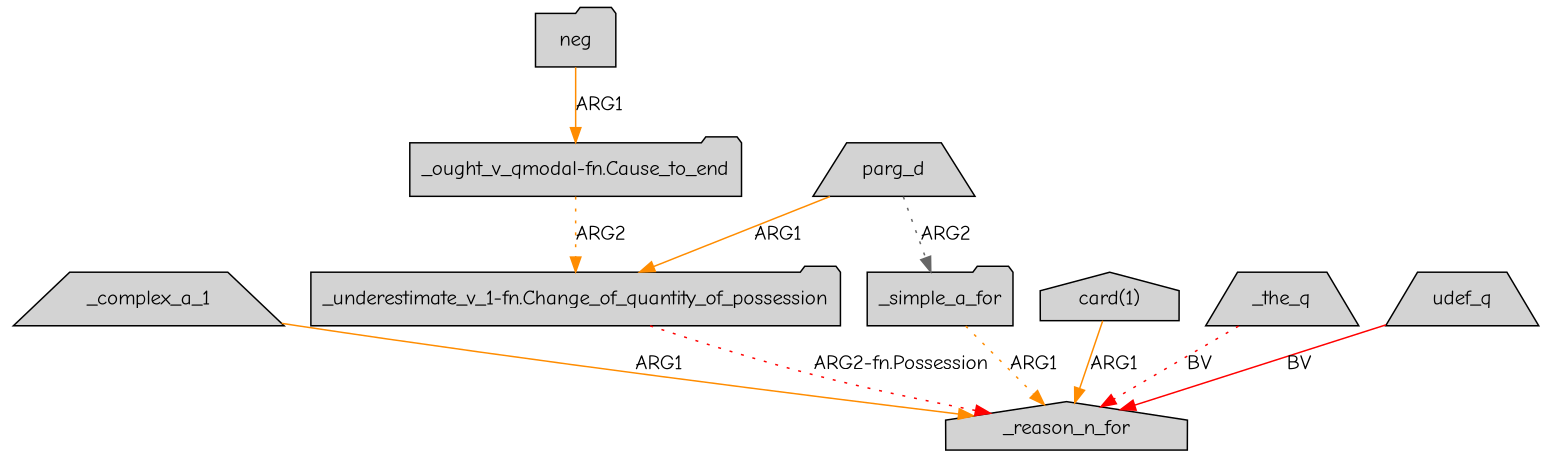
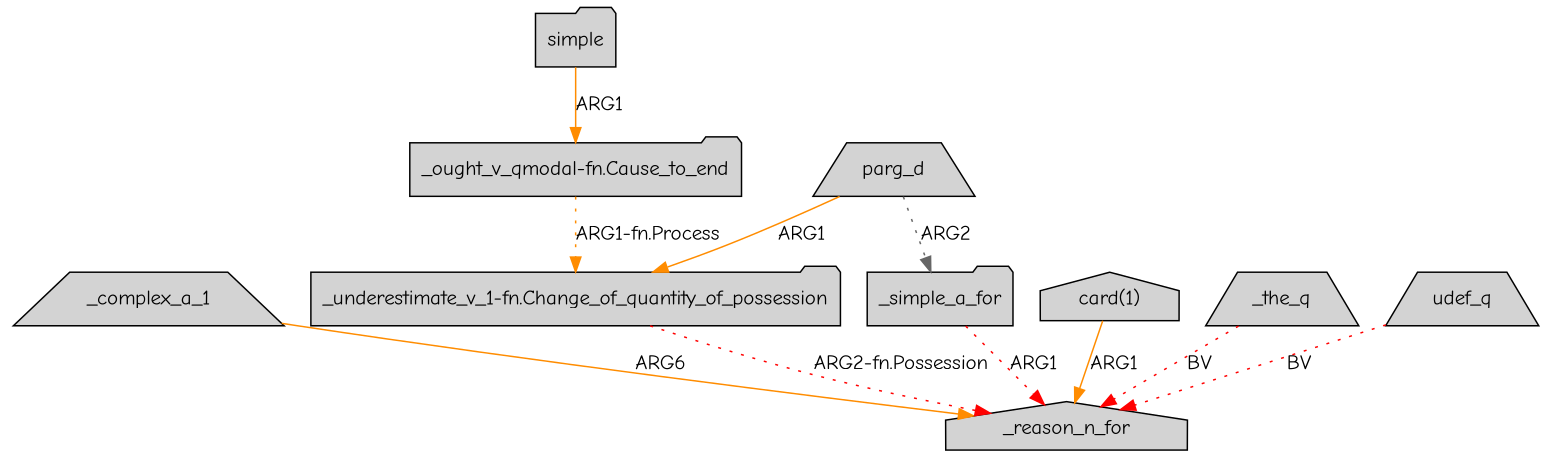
(576, 40) -> (576, 40)
(601, 234) -> (648, 234)
(999, 360) -> (999, 360)
(659, 364) -> (660, 364)
(1260, 365) -> (1260, 365)
